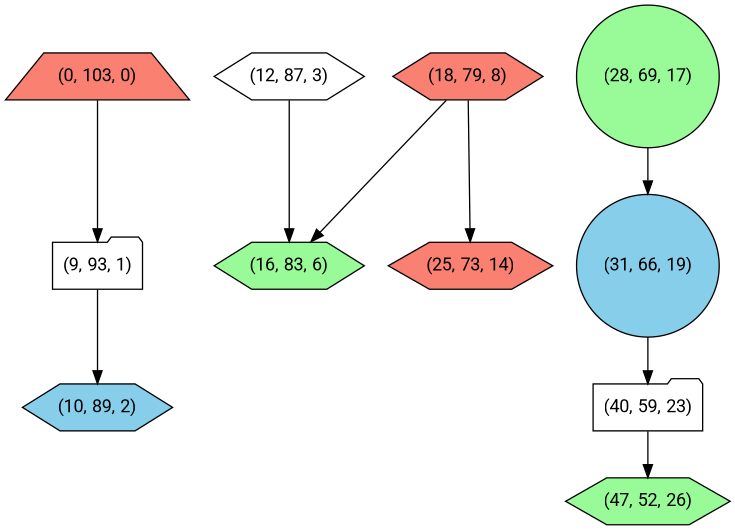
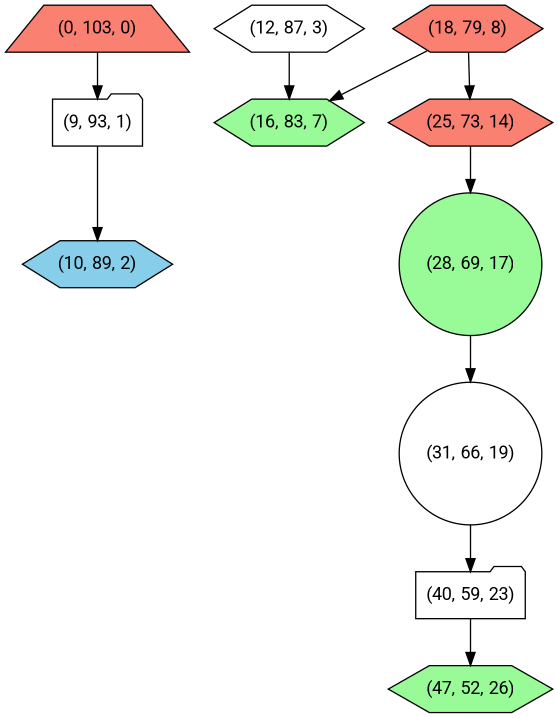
none -> (471, 163)
(289, 266) -> (289, 123)
(648, 266) -> (471, 454)
